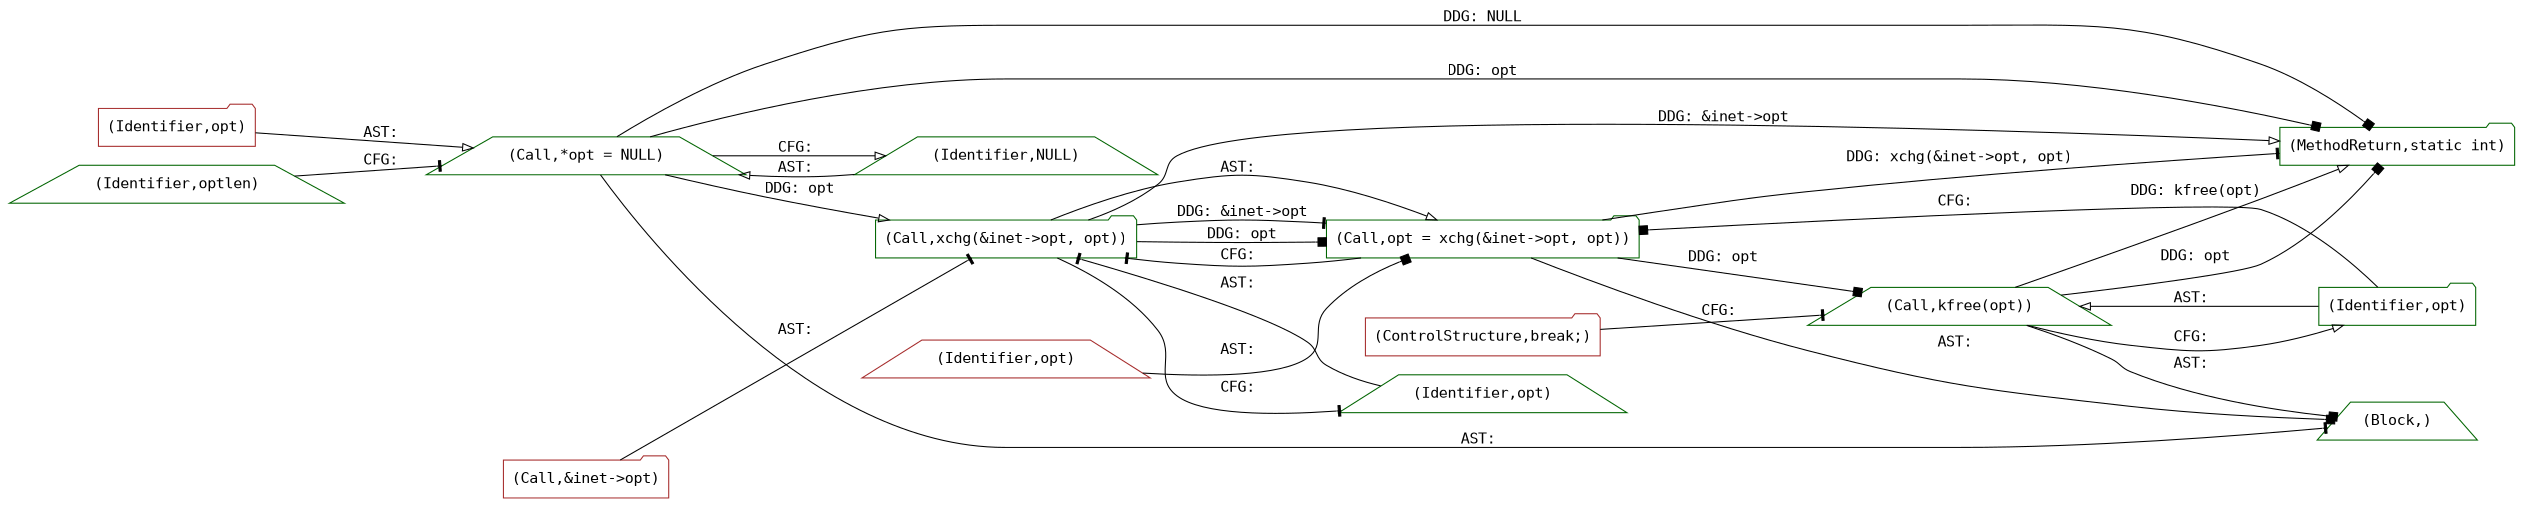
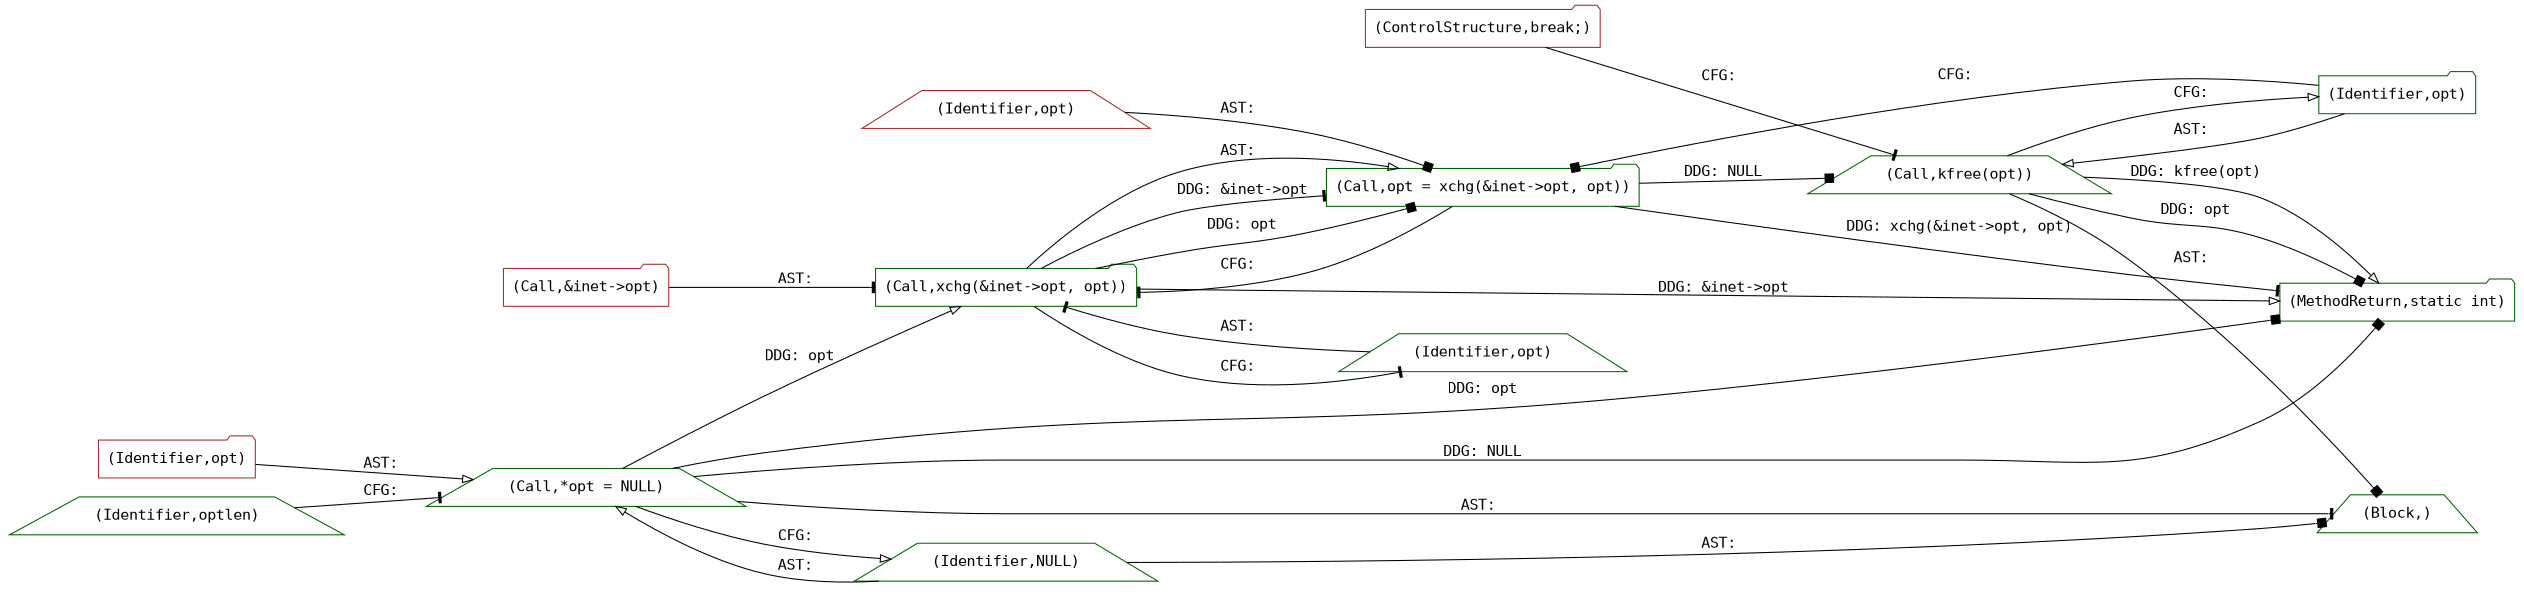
(1723, 257) -> (1723, 172)
(1920, 377) -> (1721, 554)
